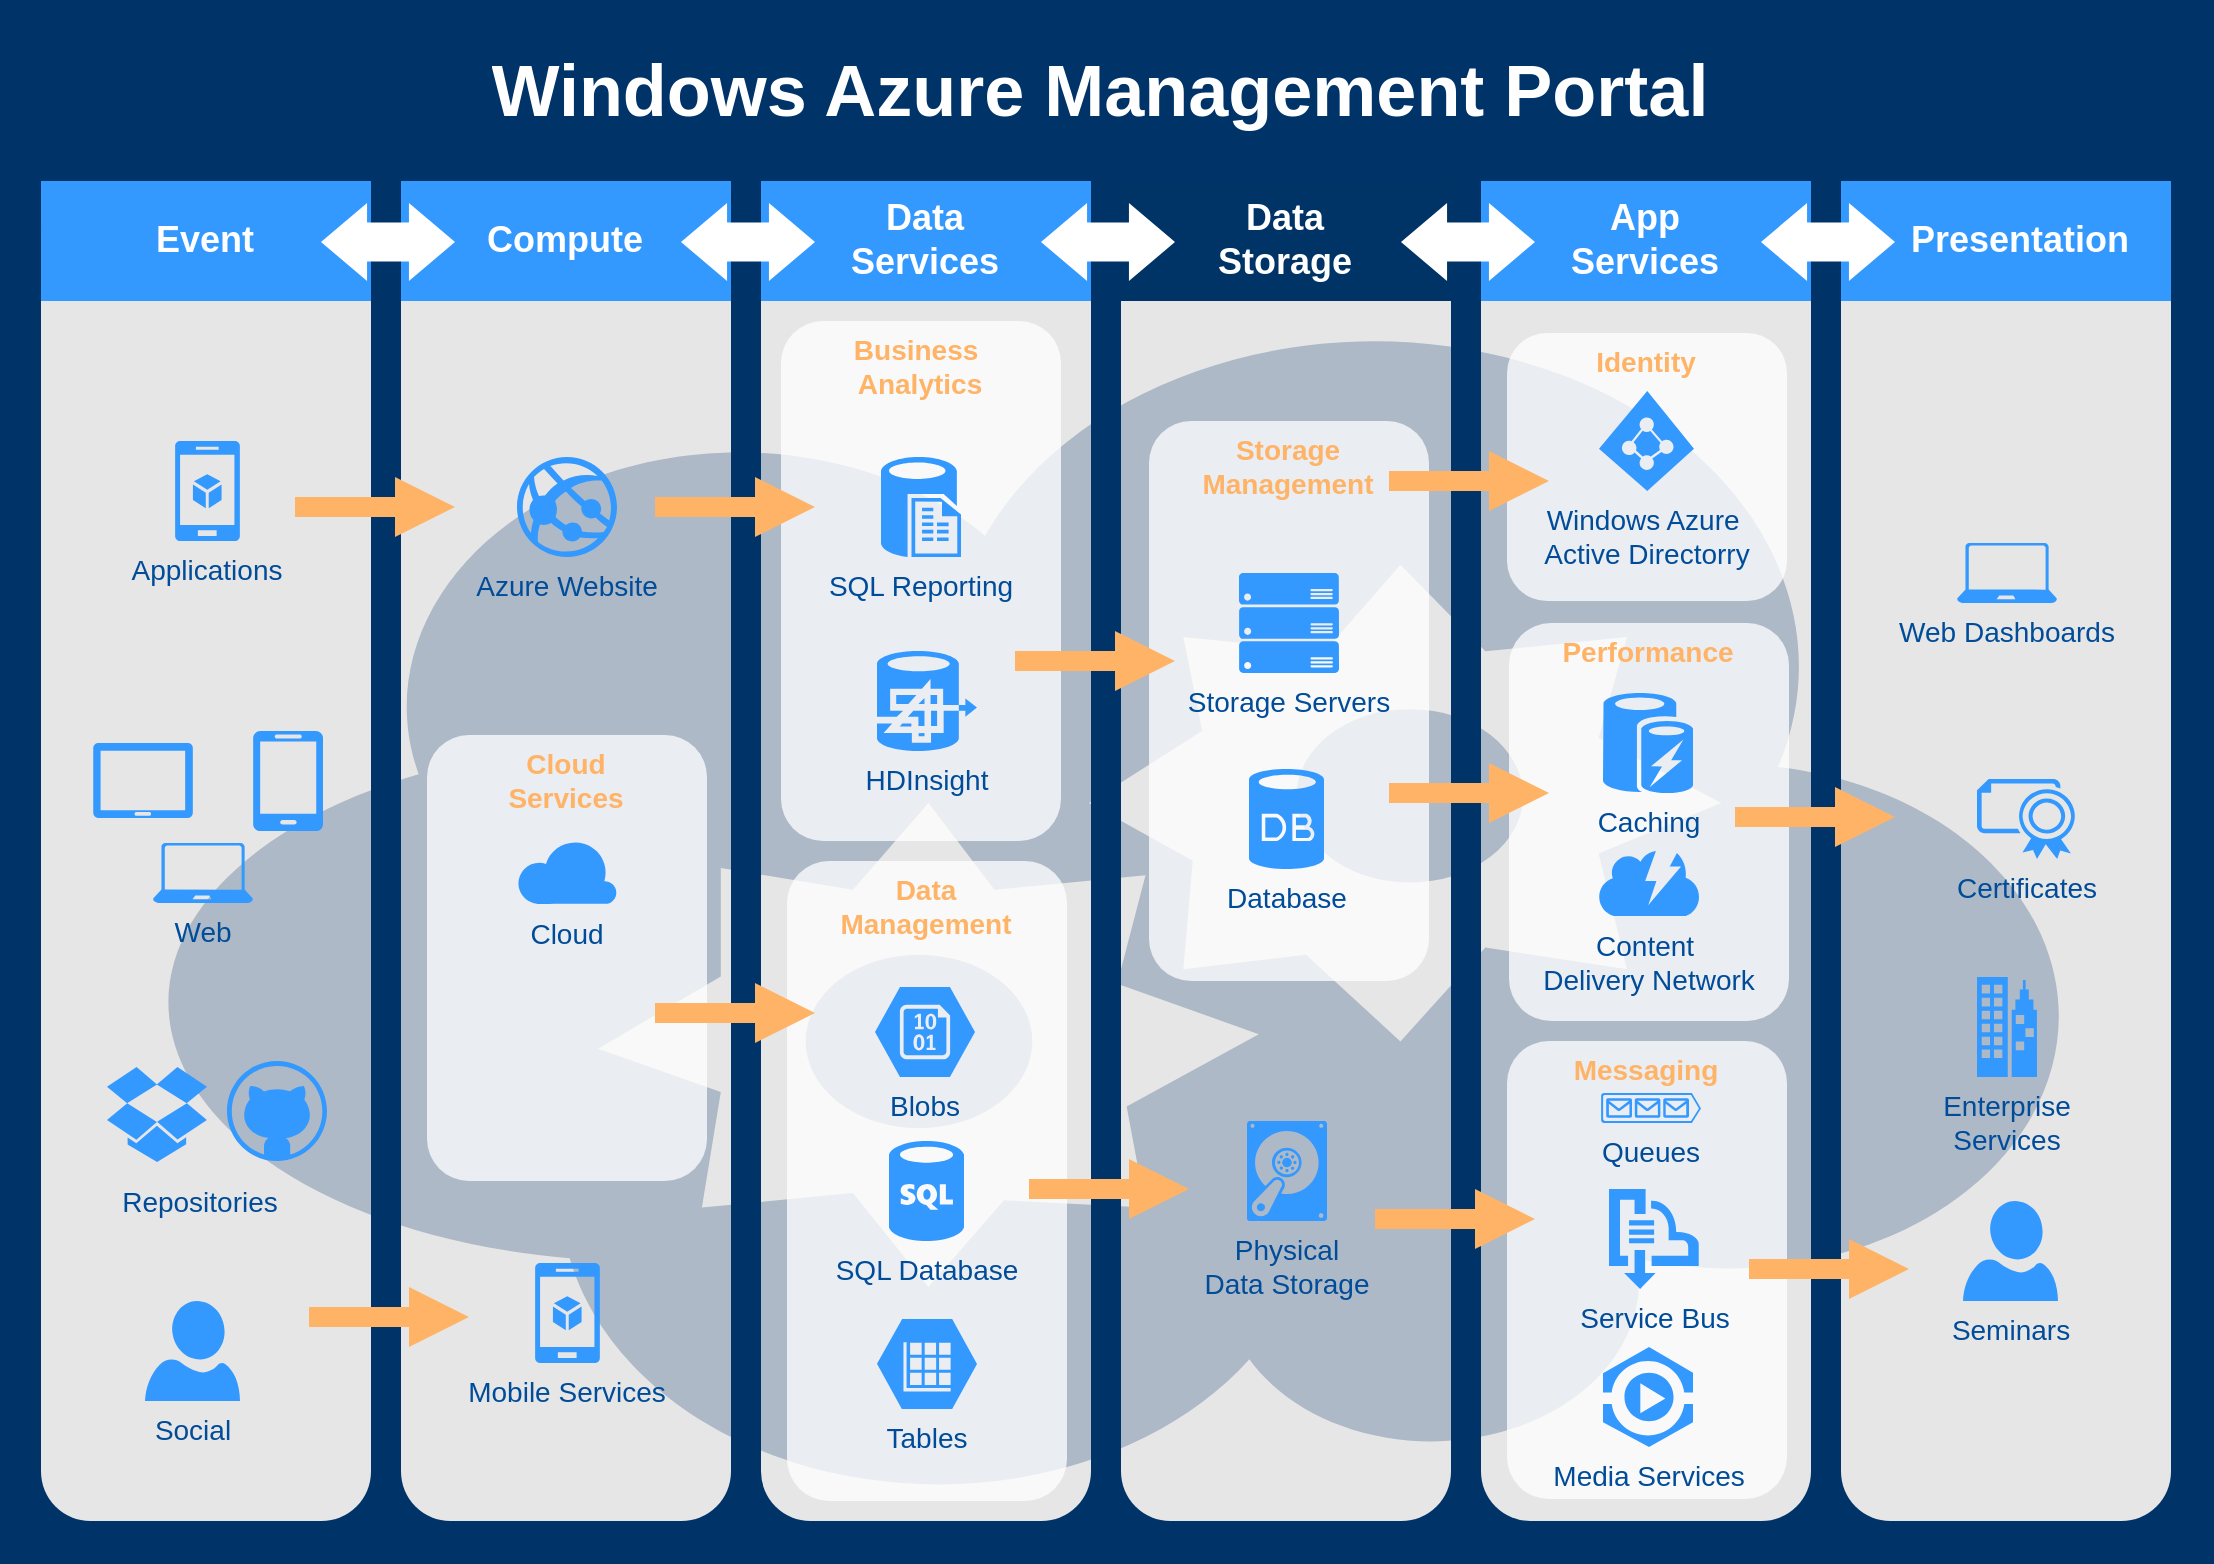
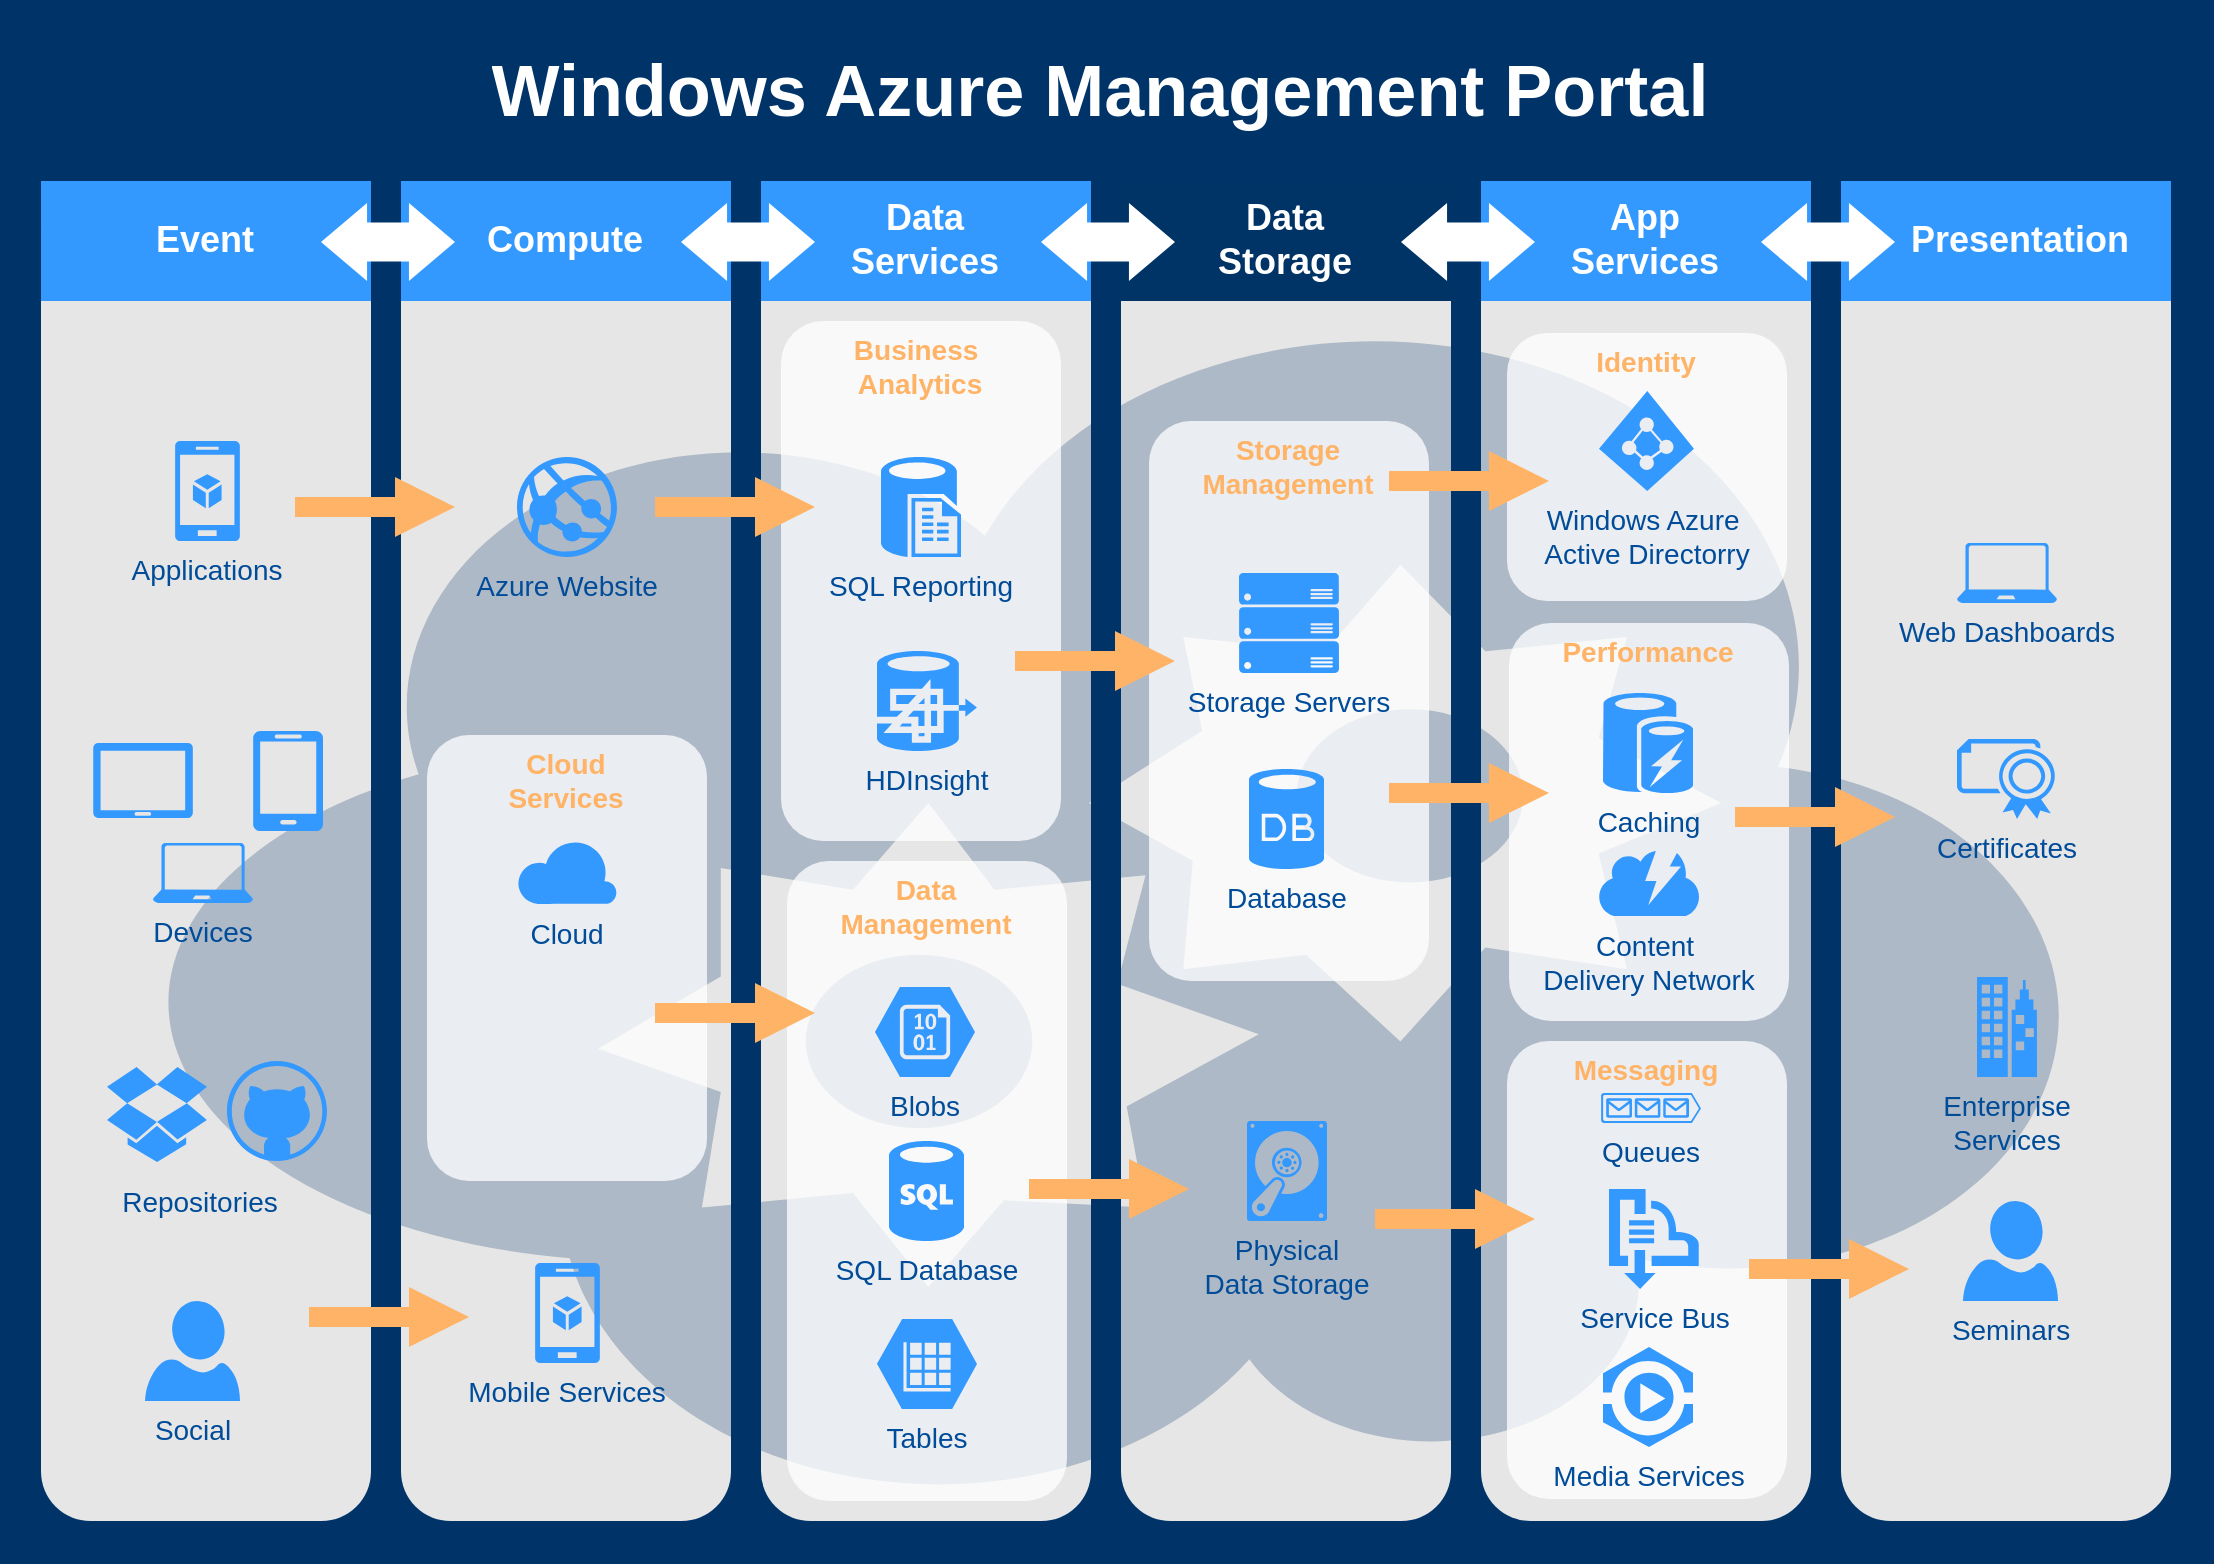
(2027, 819) -> (2007, 779)
(204, 934) -> (204, 934)
